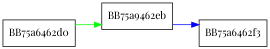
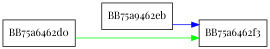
(85, 25) -> (133, 38)
